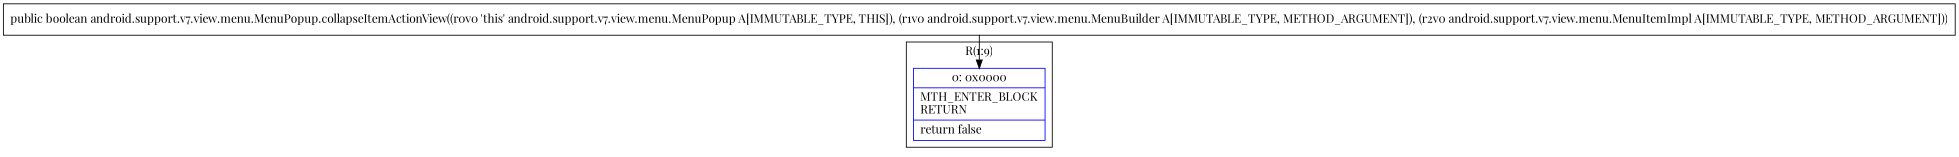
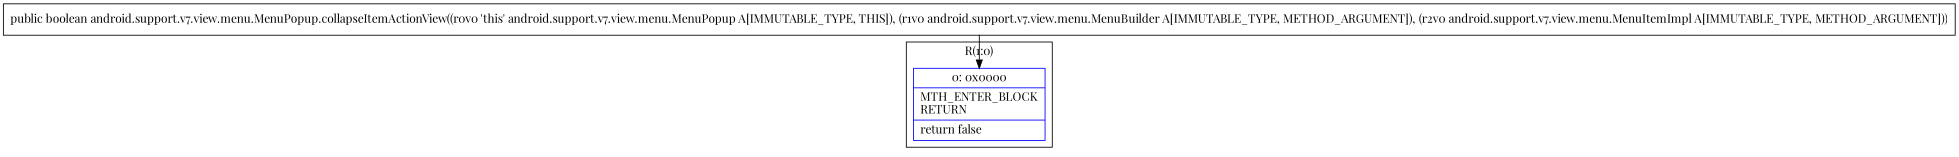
(979, 52) -> (979, 52)
